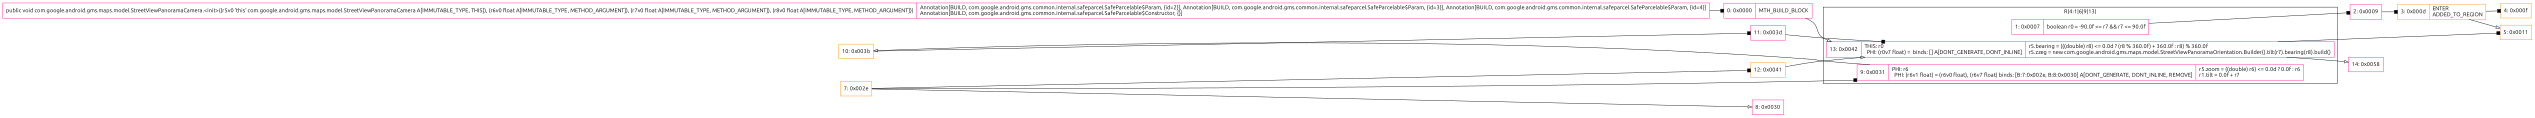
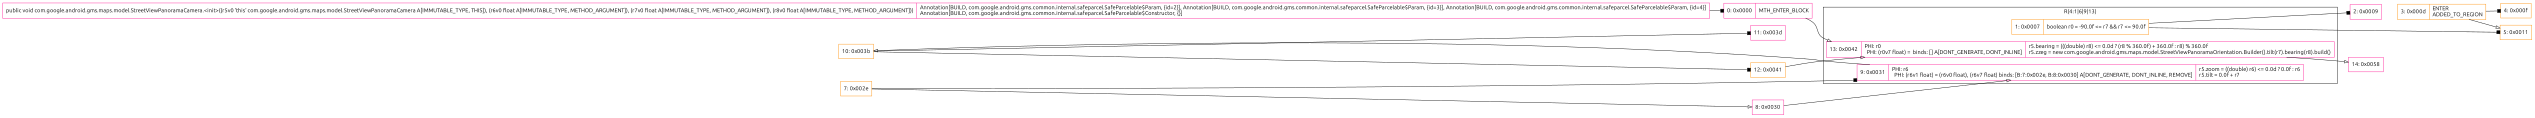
(1784, 10) -> (1784, 10)
(2388, 12) -> none
(2080, 27) -> (2080, 27)
(2387, 37) -> (2322, 30)
(1833, 39) -> none
(1875, 46) -> (1873, 46)
(2219, 75) -> (2219, 75)
(1309, 79) -> (1310, 61)
none -> (1895, 93)
